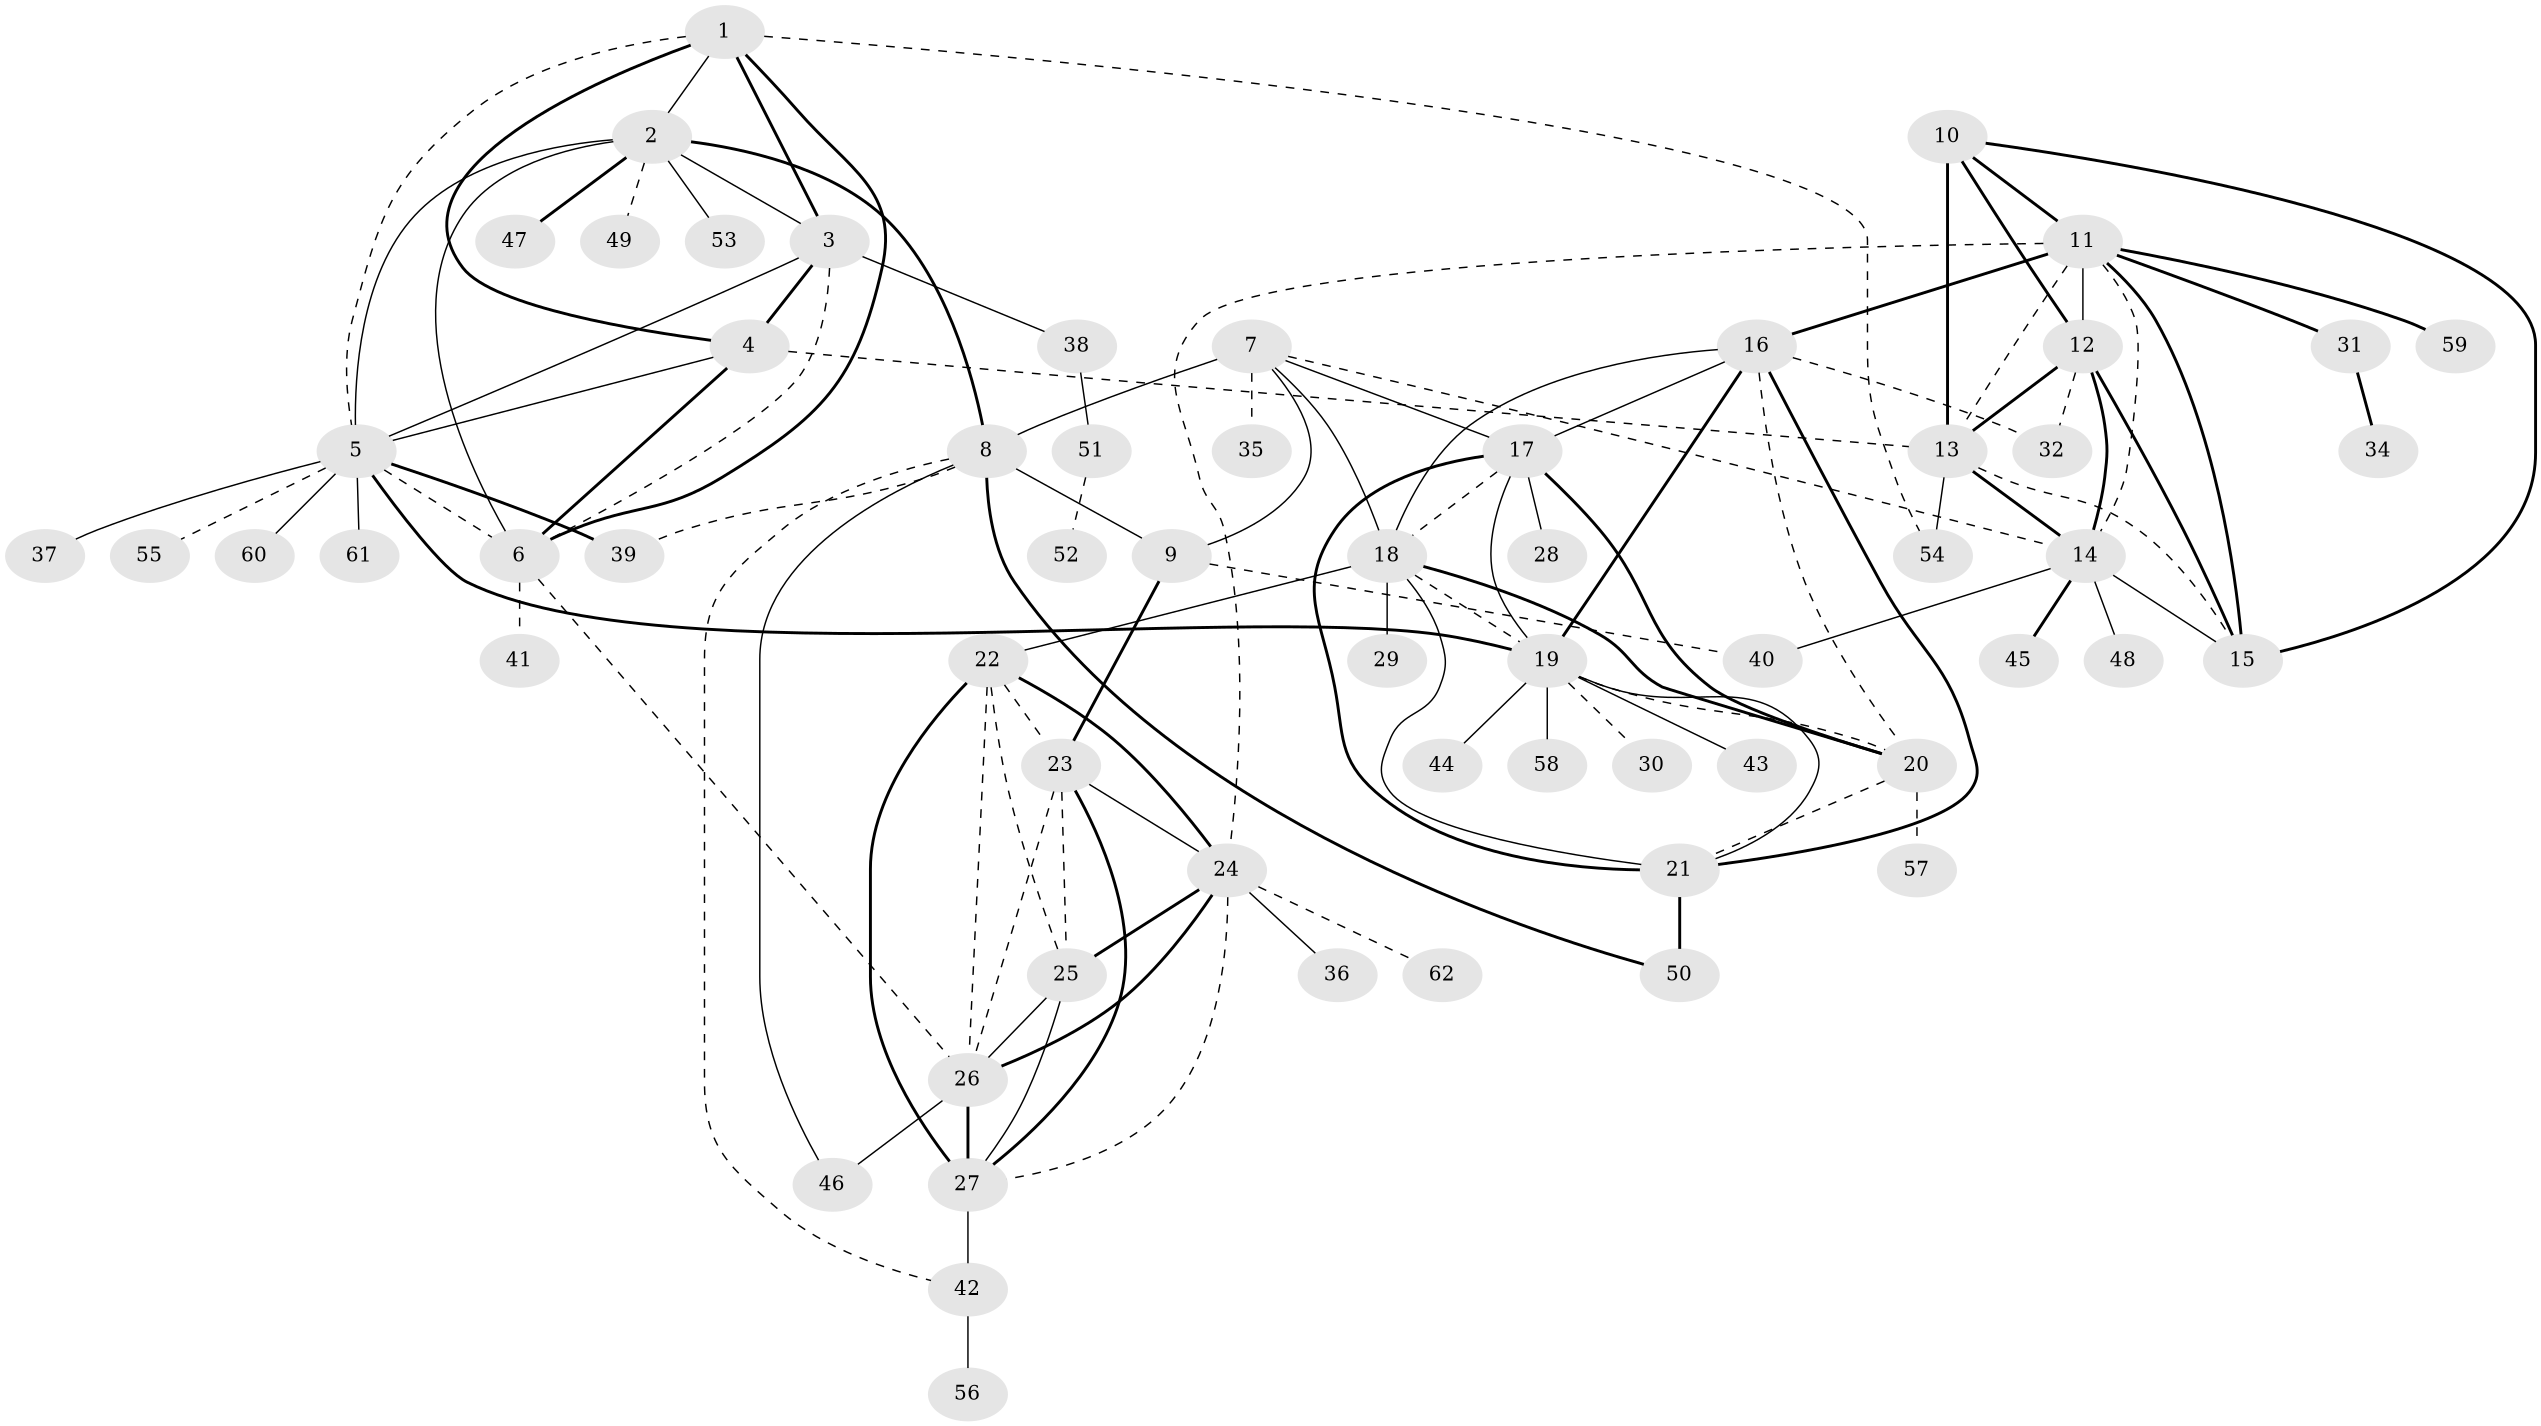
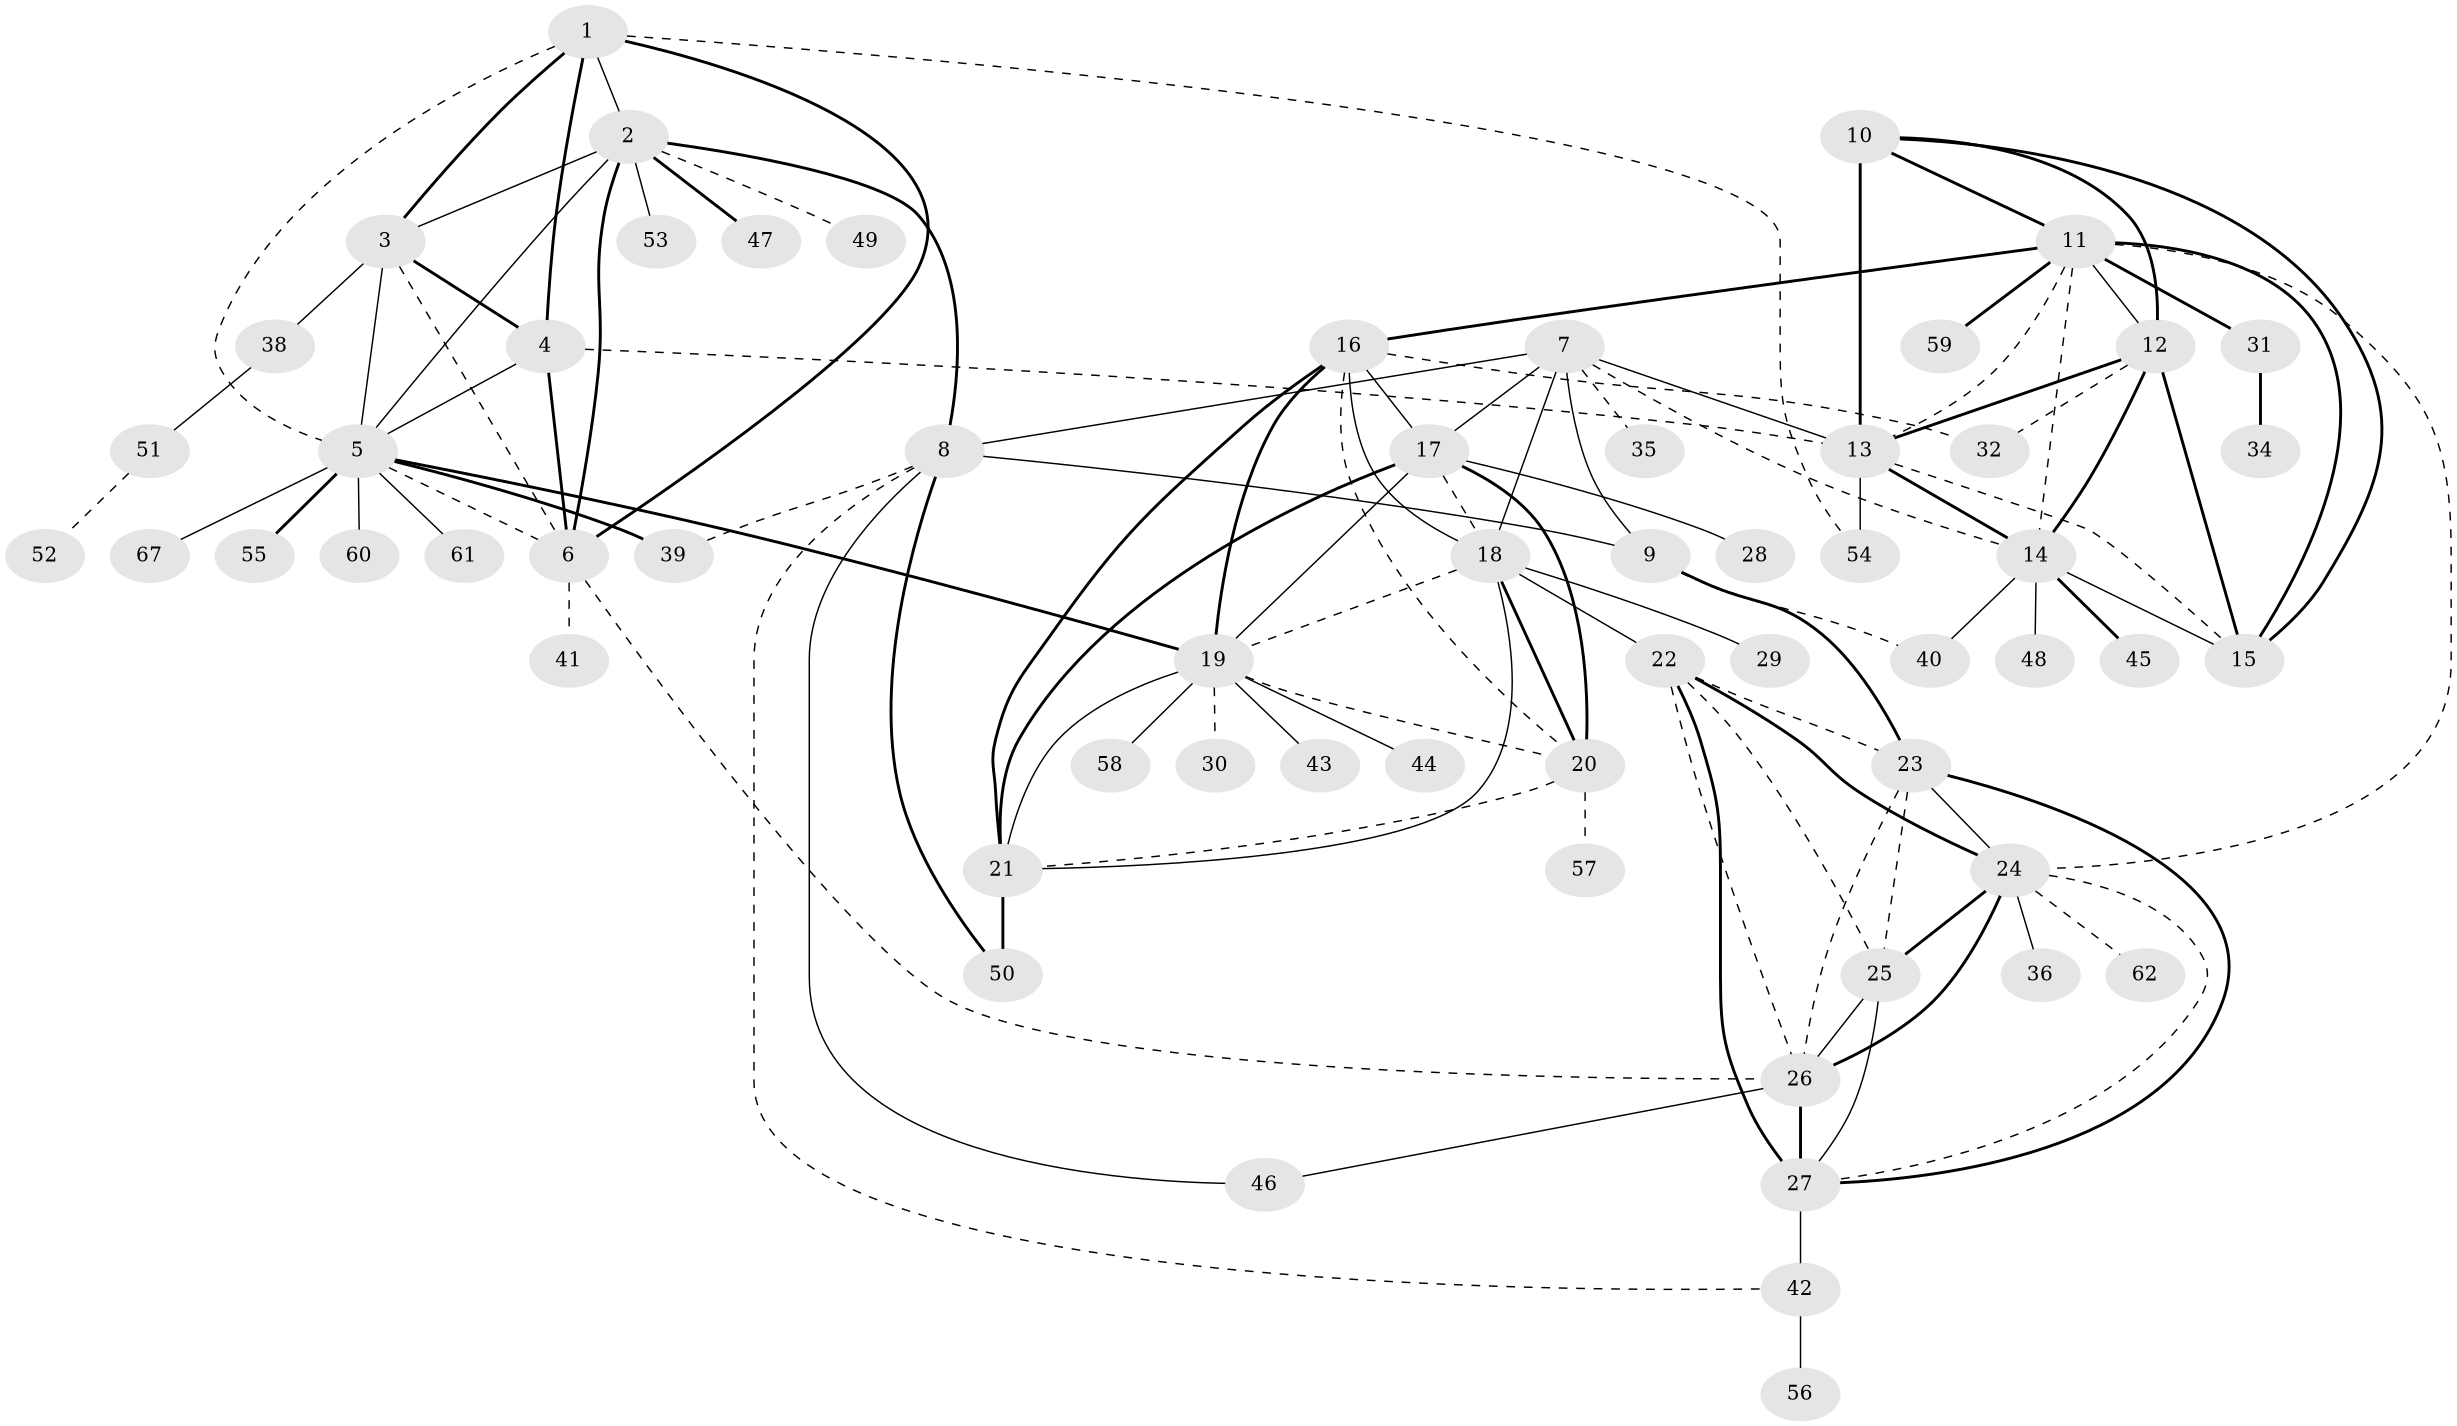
(437, 291) -> (600, 337)
none -> (1730, 405)
(253, 504) -> (306, 504)
(45, 556) -> (150, 556)
